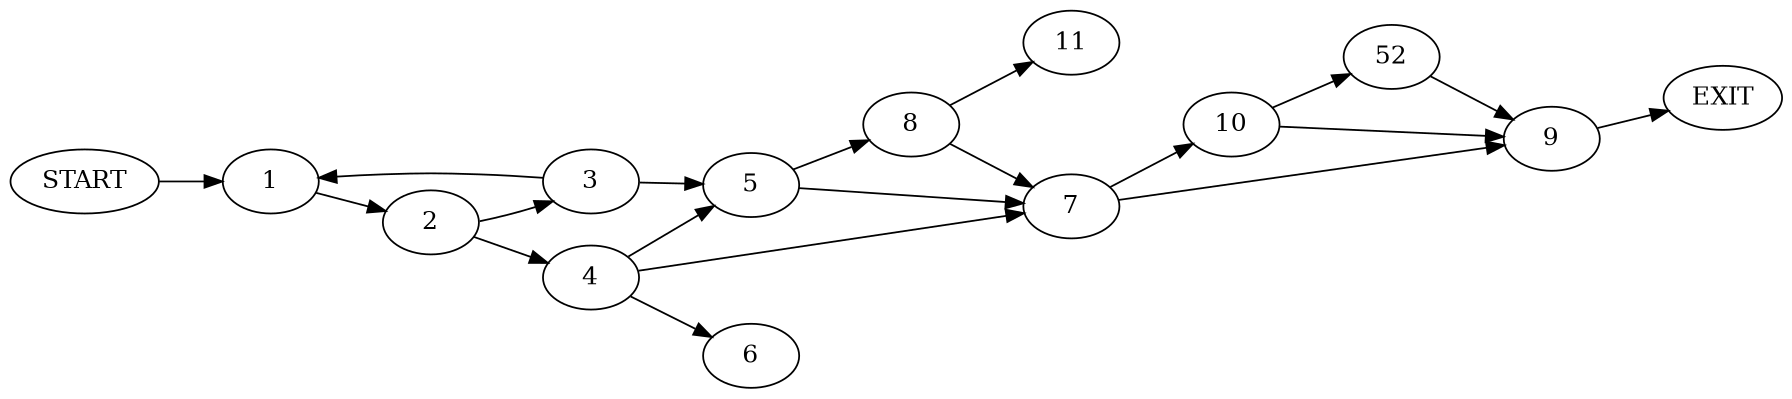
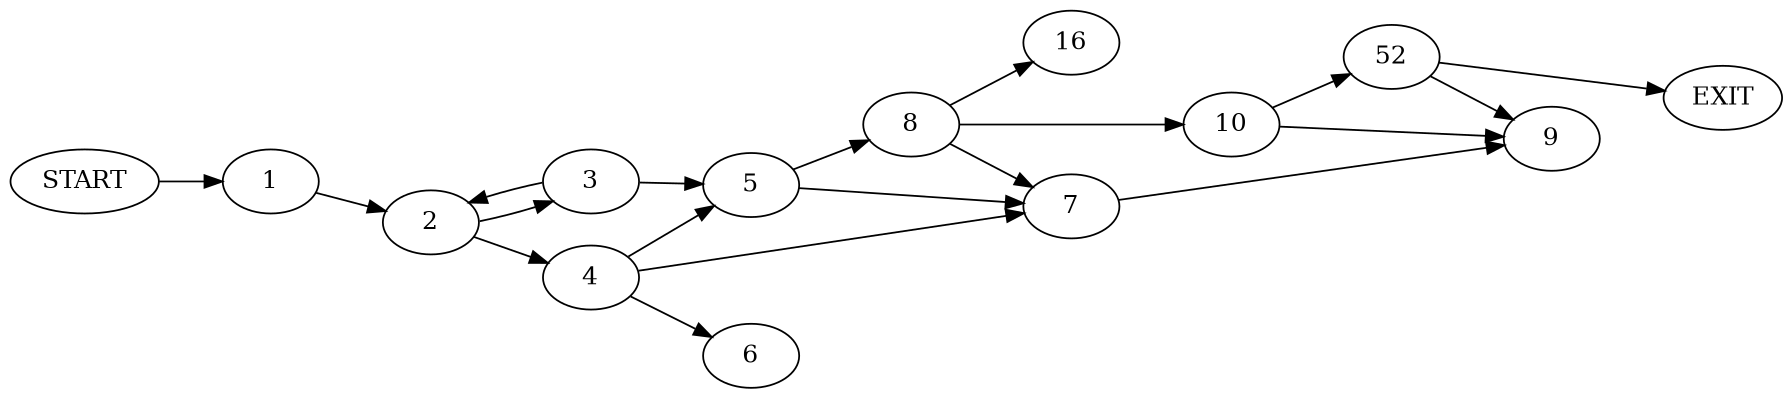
(1071, 43) -> (1071, 43)
(1624, 122) -> (1543, 76)
(1144, 170) -> (1063, 125)
(440, 173) -> (514, 189)
